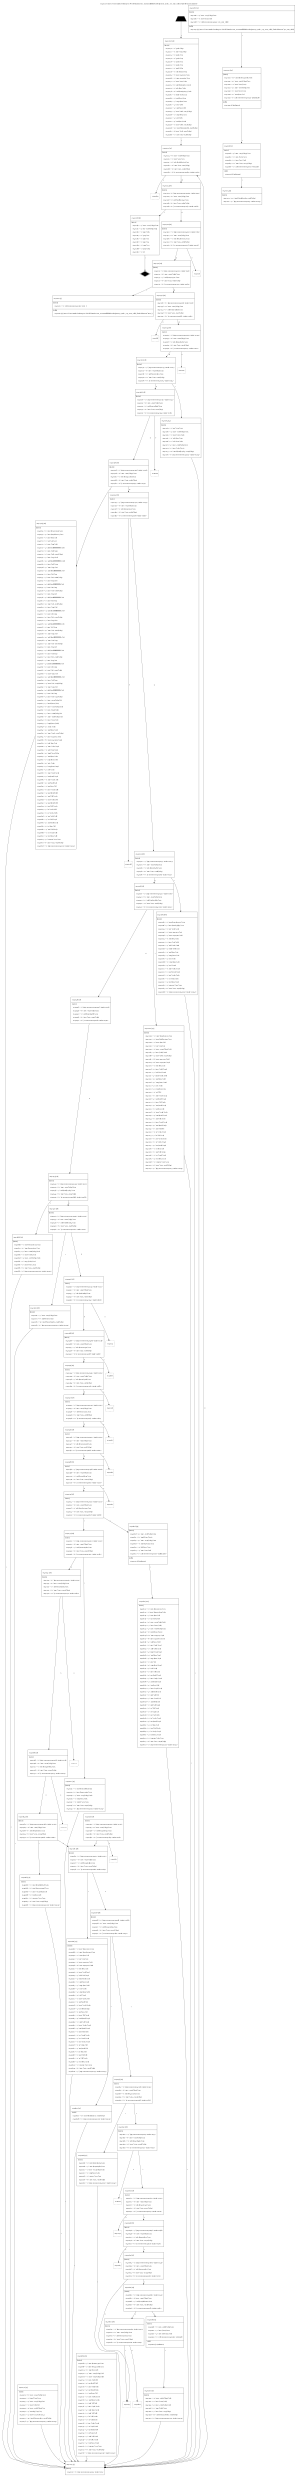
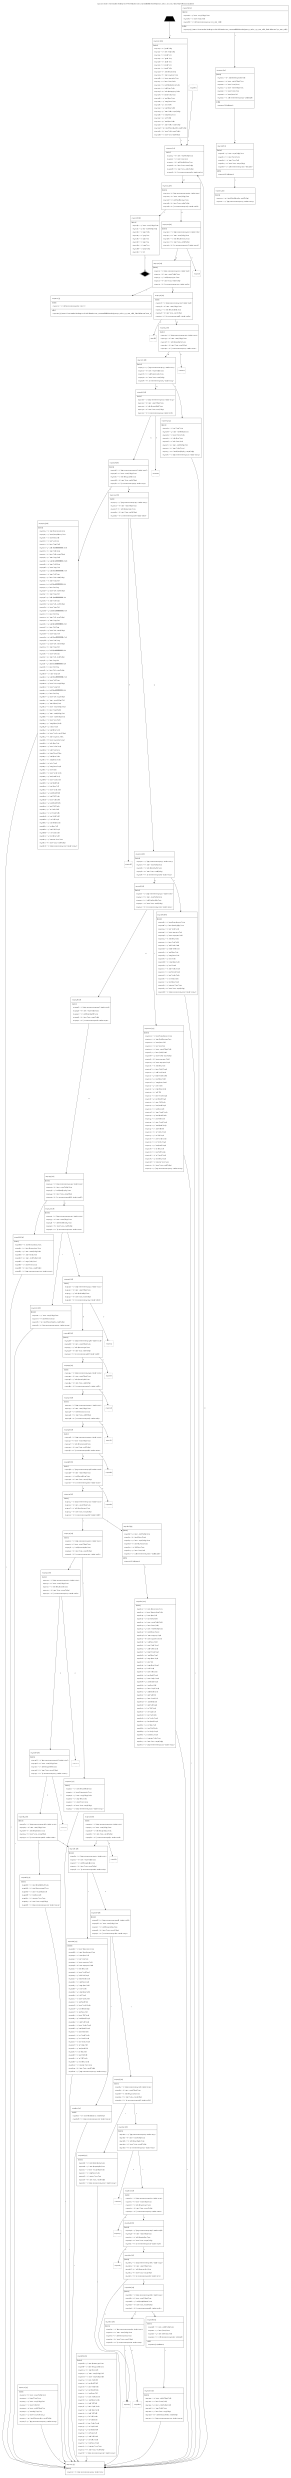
(160, 183) -> (190, 118)
